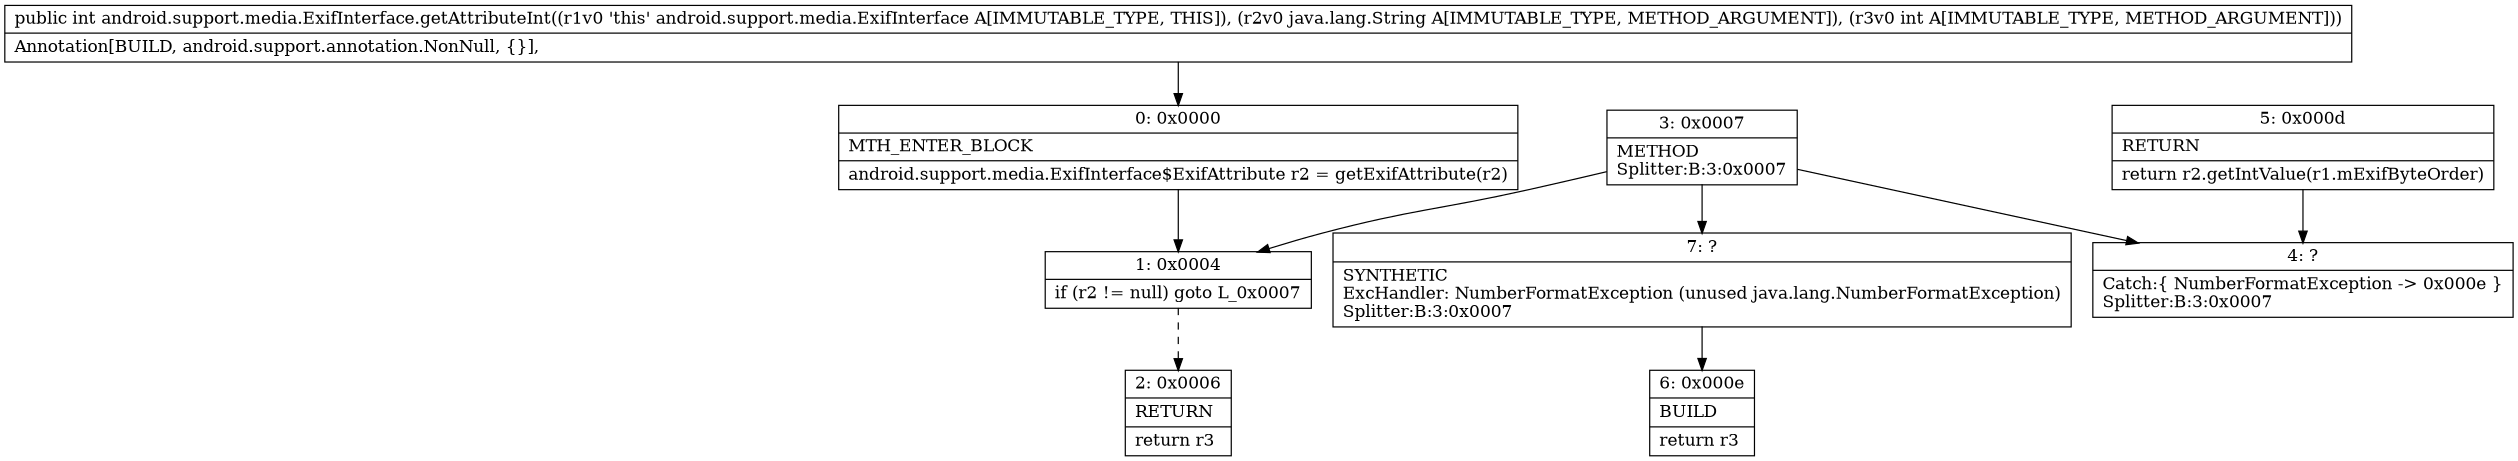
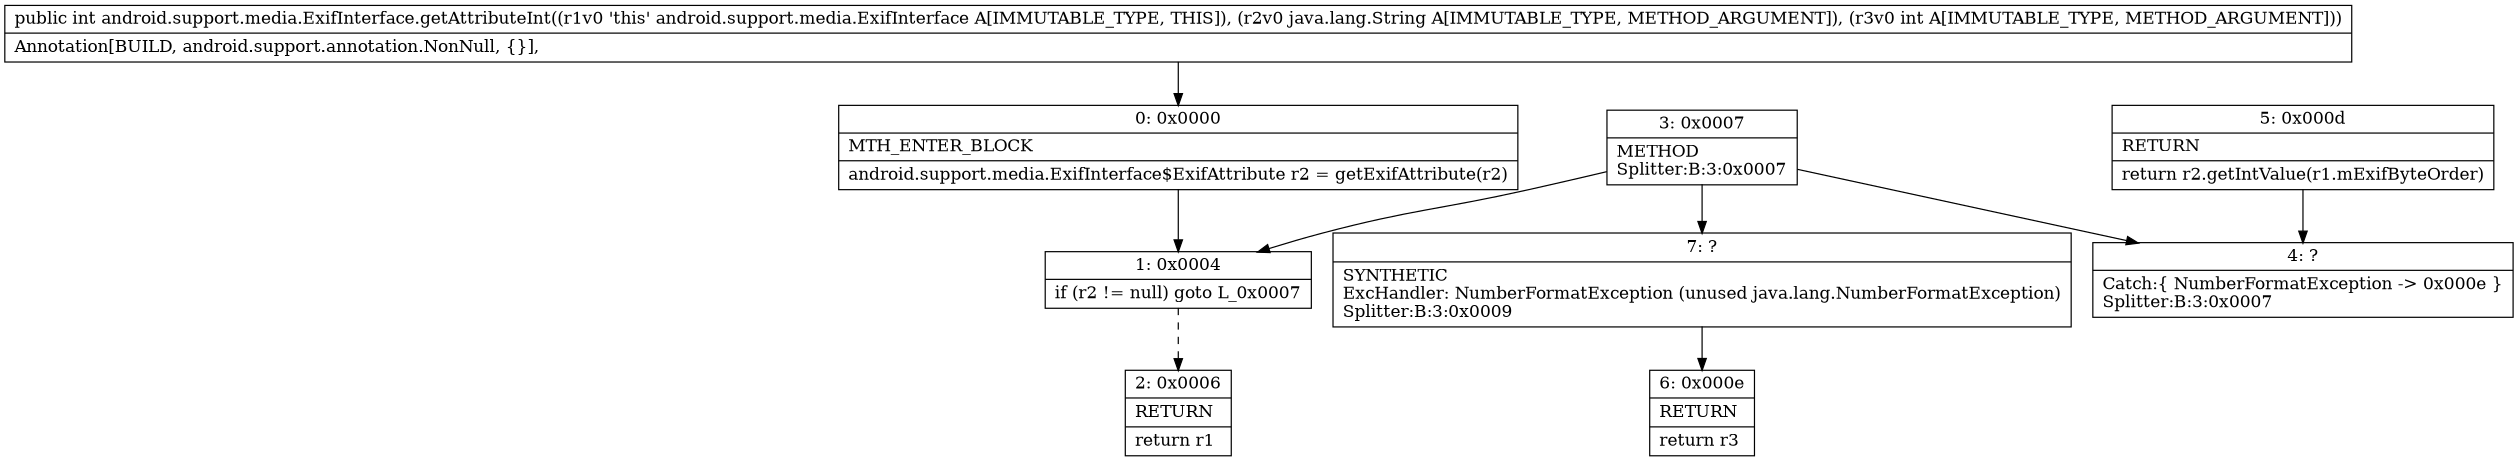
(1428, 312) -> (1428, 312)
(1689, 412) -> (1698, 412)
(1175, 441) -> (1175, 441)
